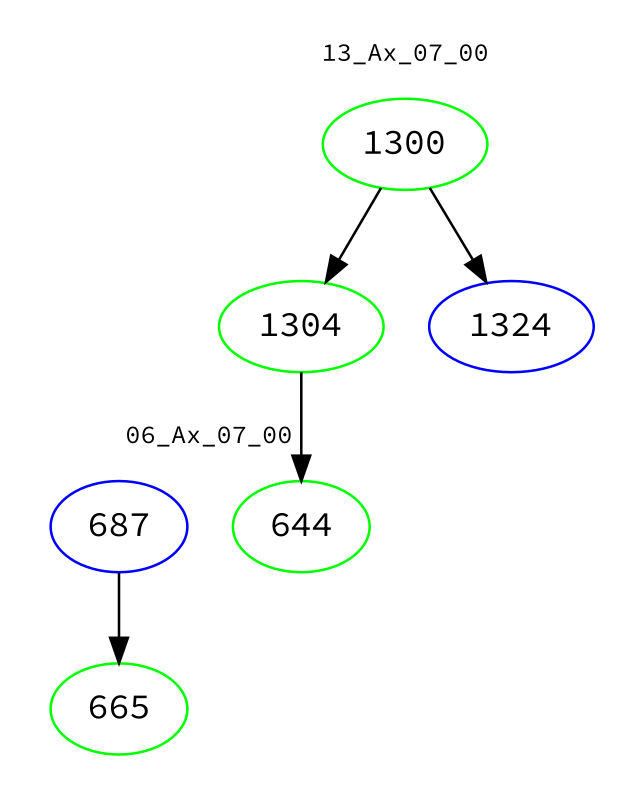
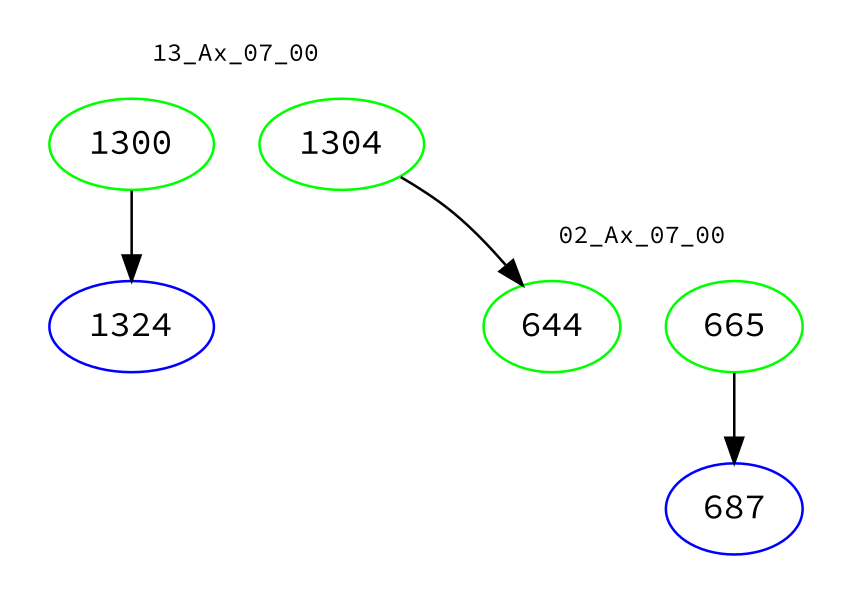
(360, 224) -> none
(210, 437) -> (643, 237)
(119, 605) -> (734, 405)
